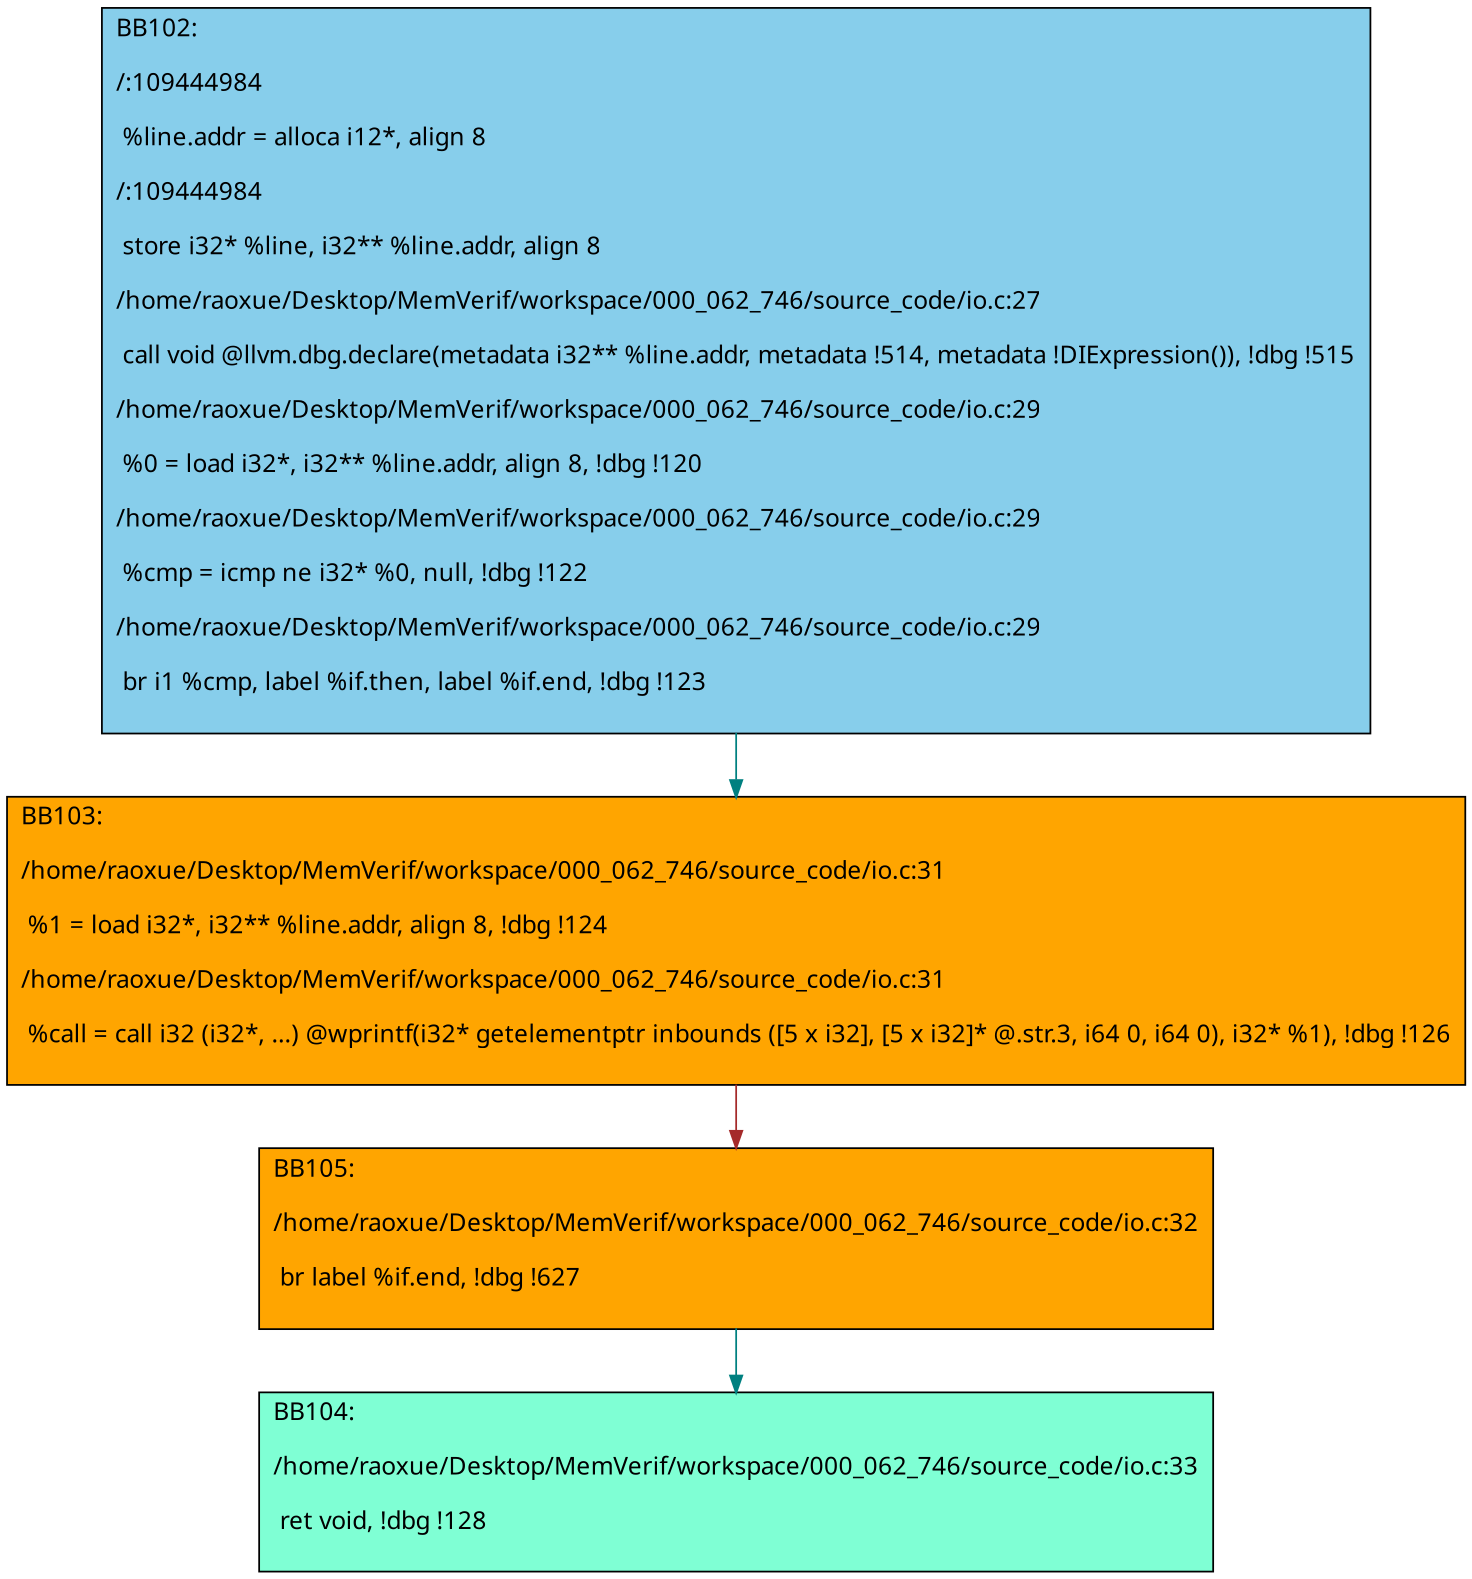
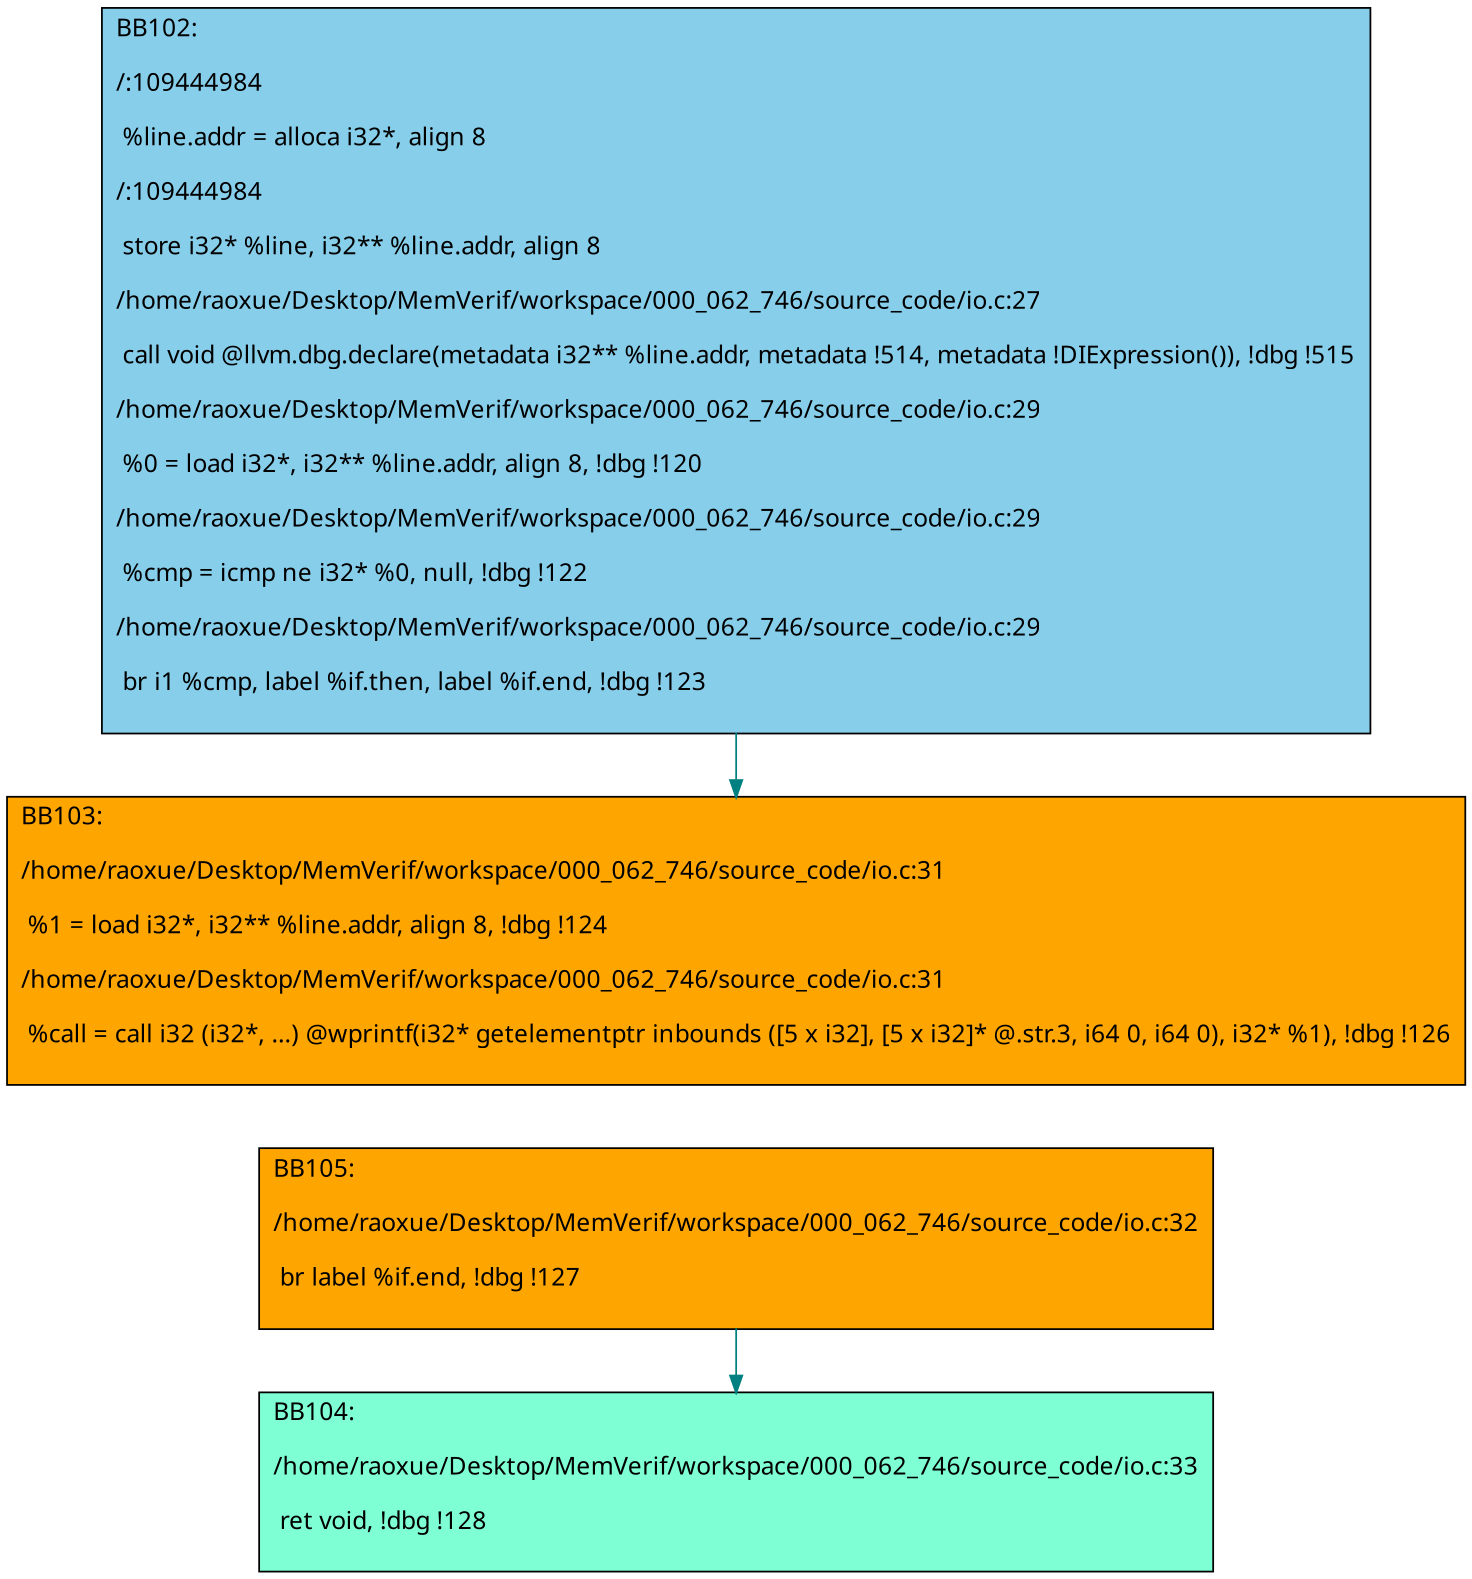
(301, 138) -> (301, 138)
(736, 1108) -> none
(427, 1278) -> (427, 1278)
